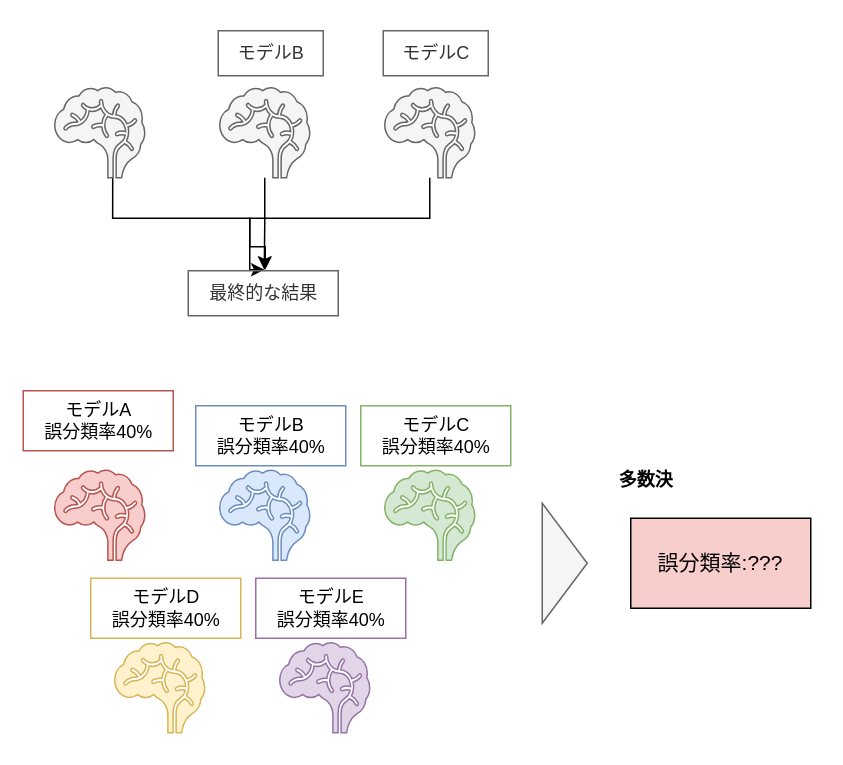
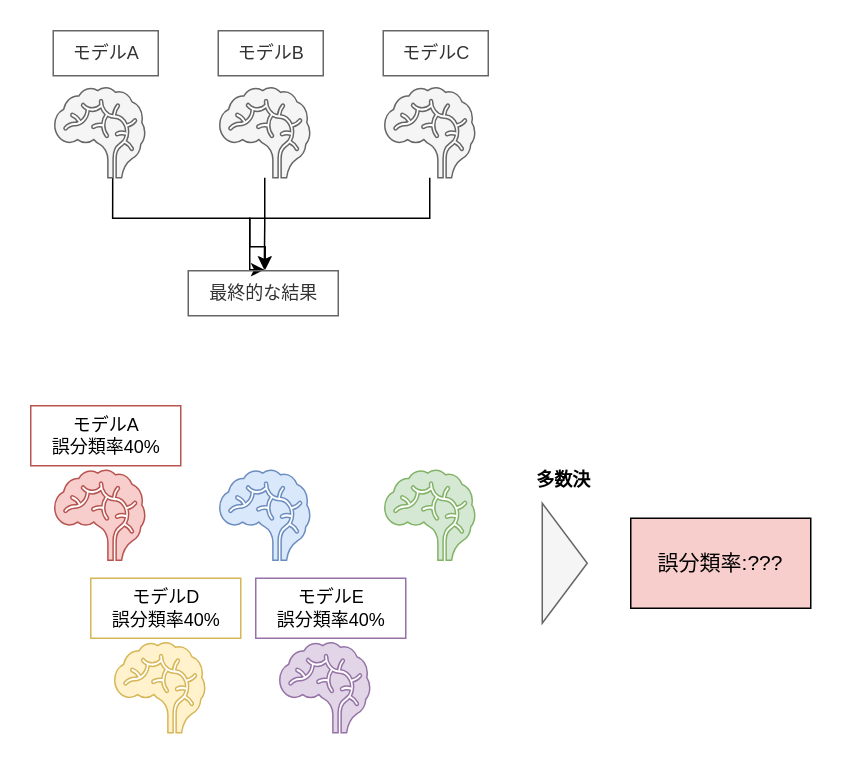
none -> (106, 53)
(98, 421) -> (106, 436)
(271, 436) -> none
(436, 436) -> none
(646, 481) -> (563, 481)
